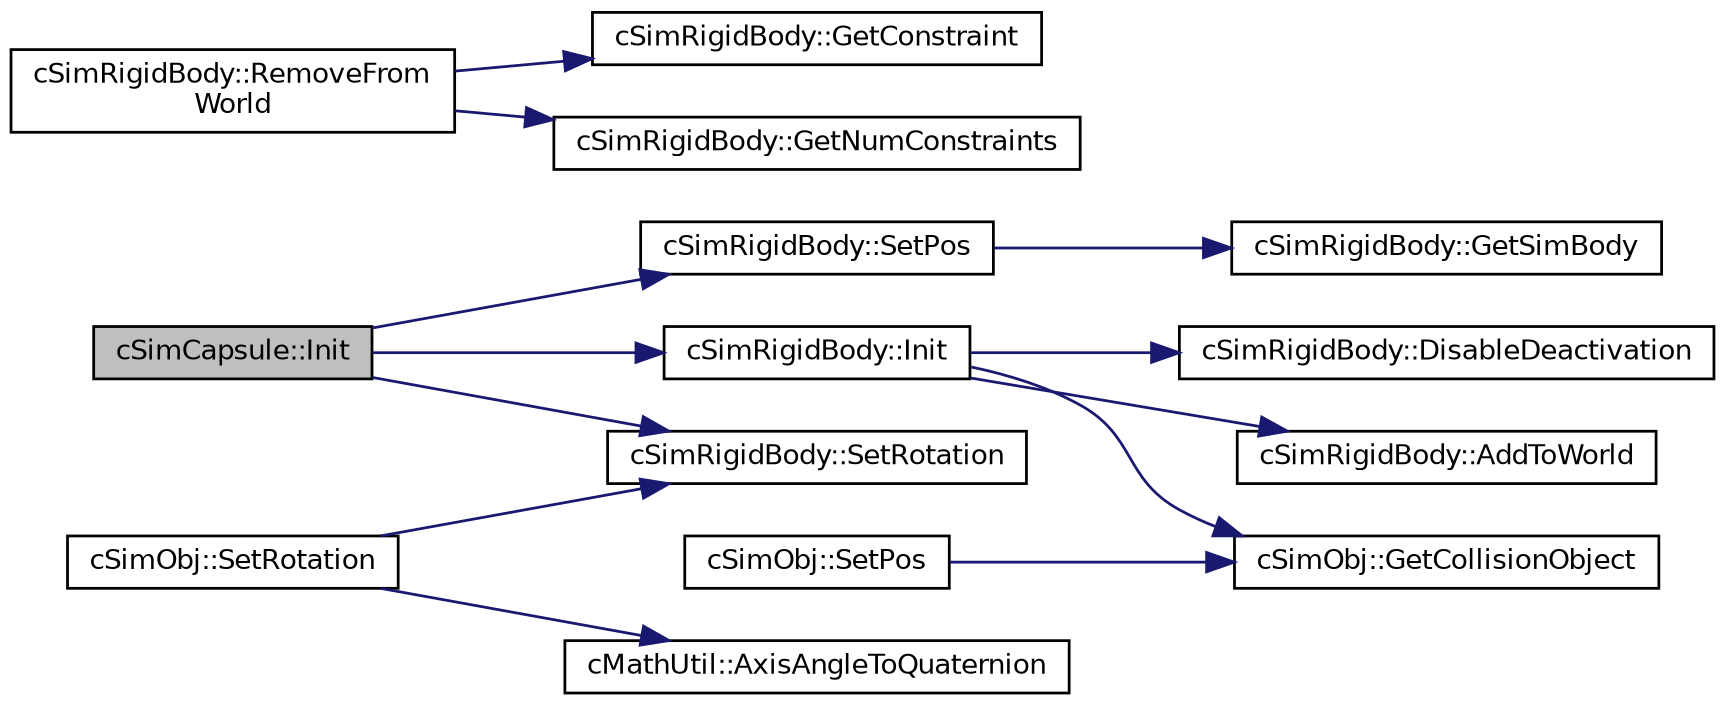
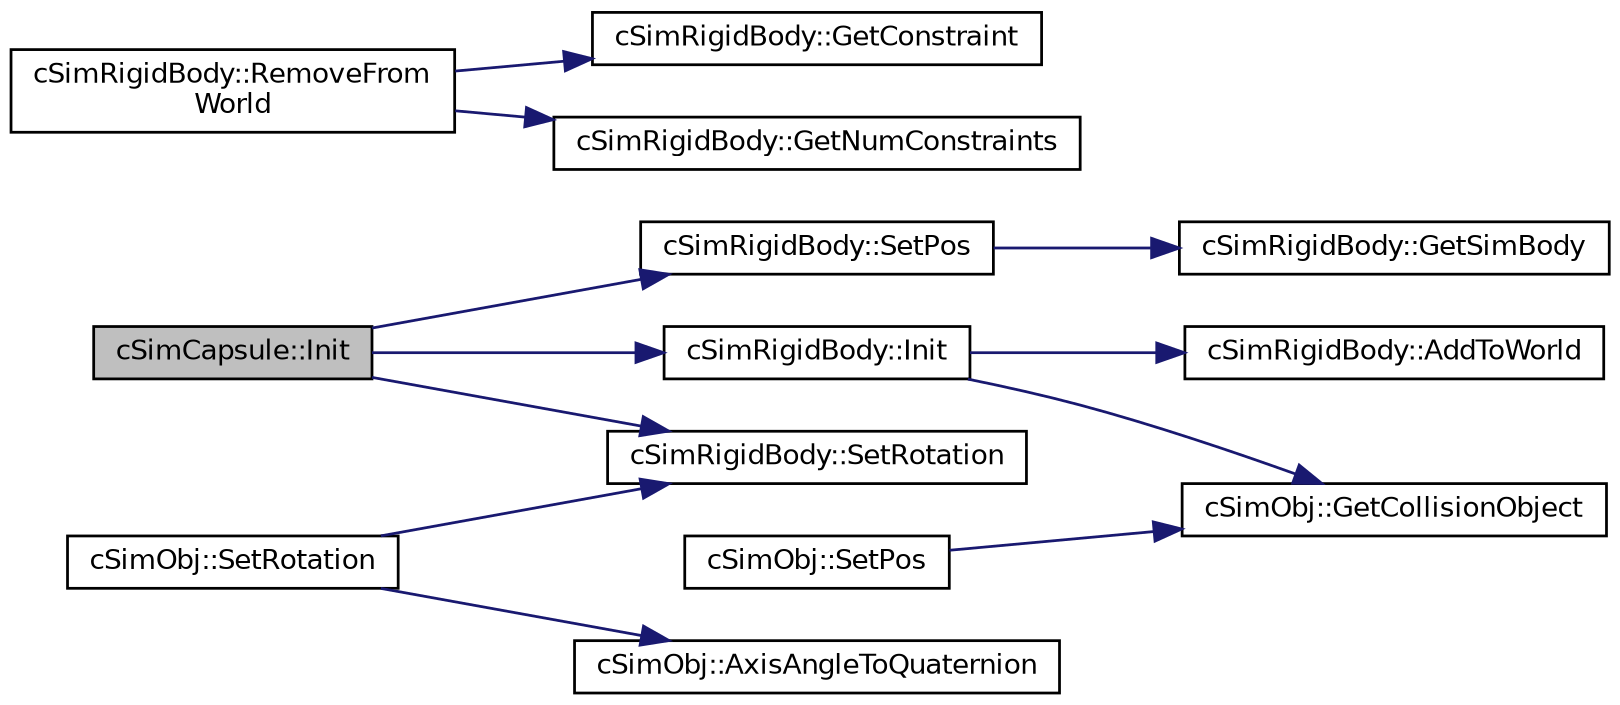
(1447, 353) -> none
(817, 667) -> (817, 667)
